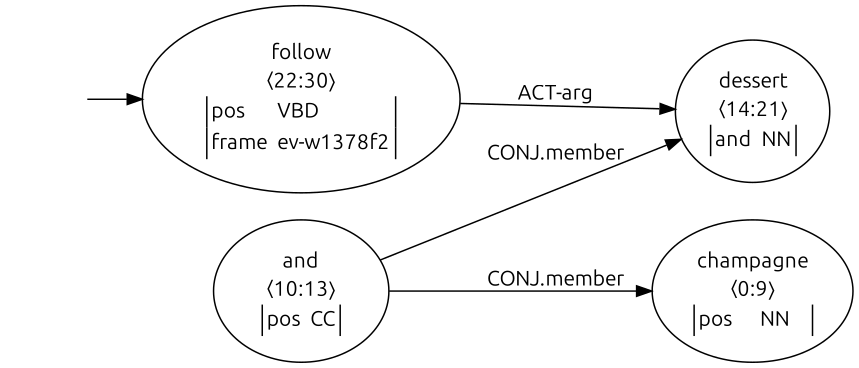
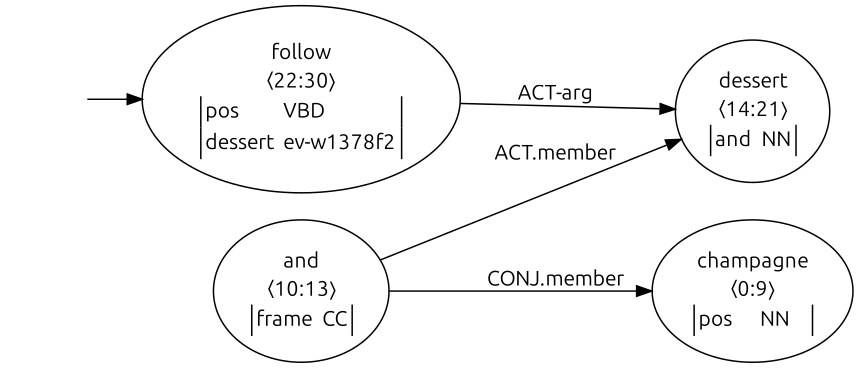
(240, 143) -> (240, 143)
(556, 154) -> (556, 154)
(284, 320) -> (285, 320)
